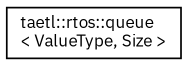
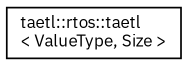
(94, 33) -> (94, 33)
